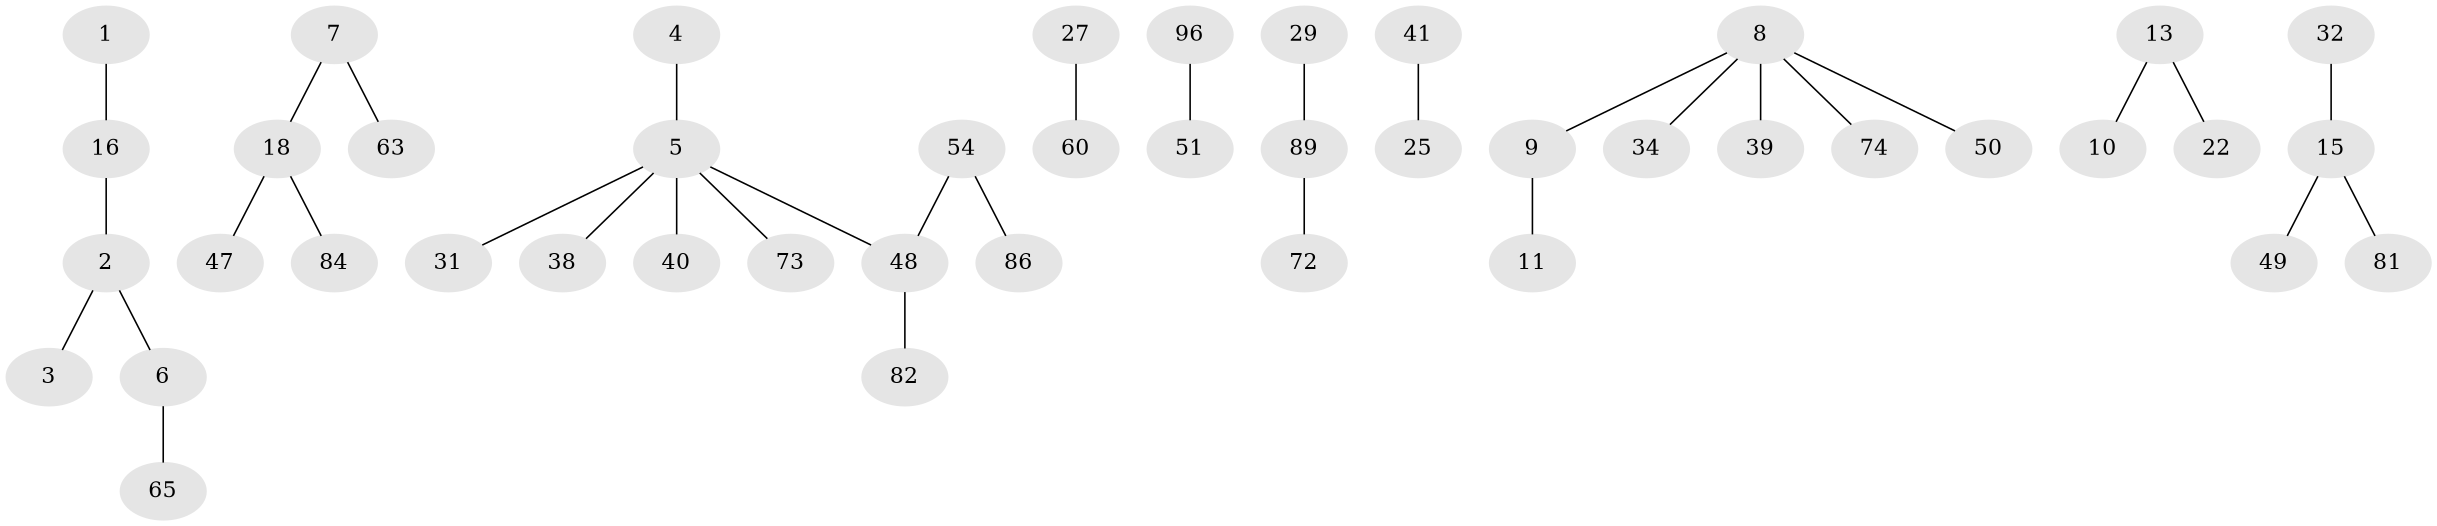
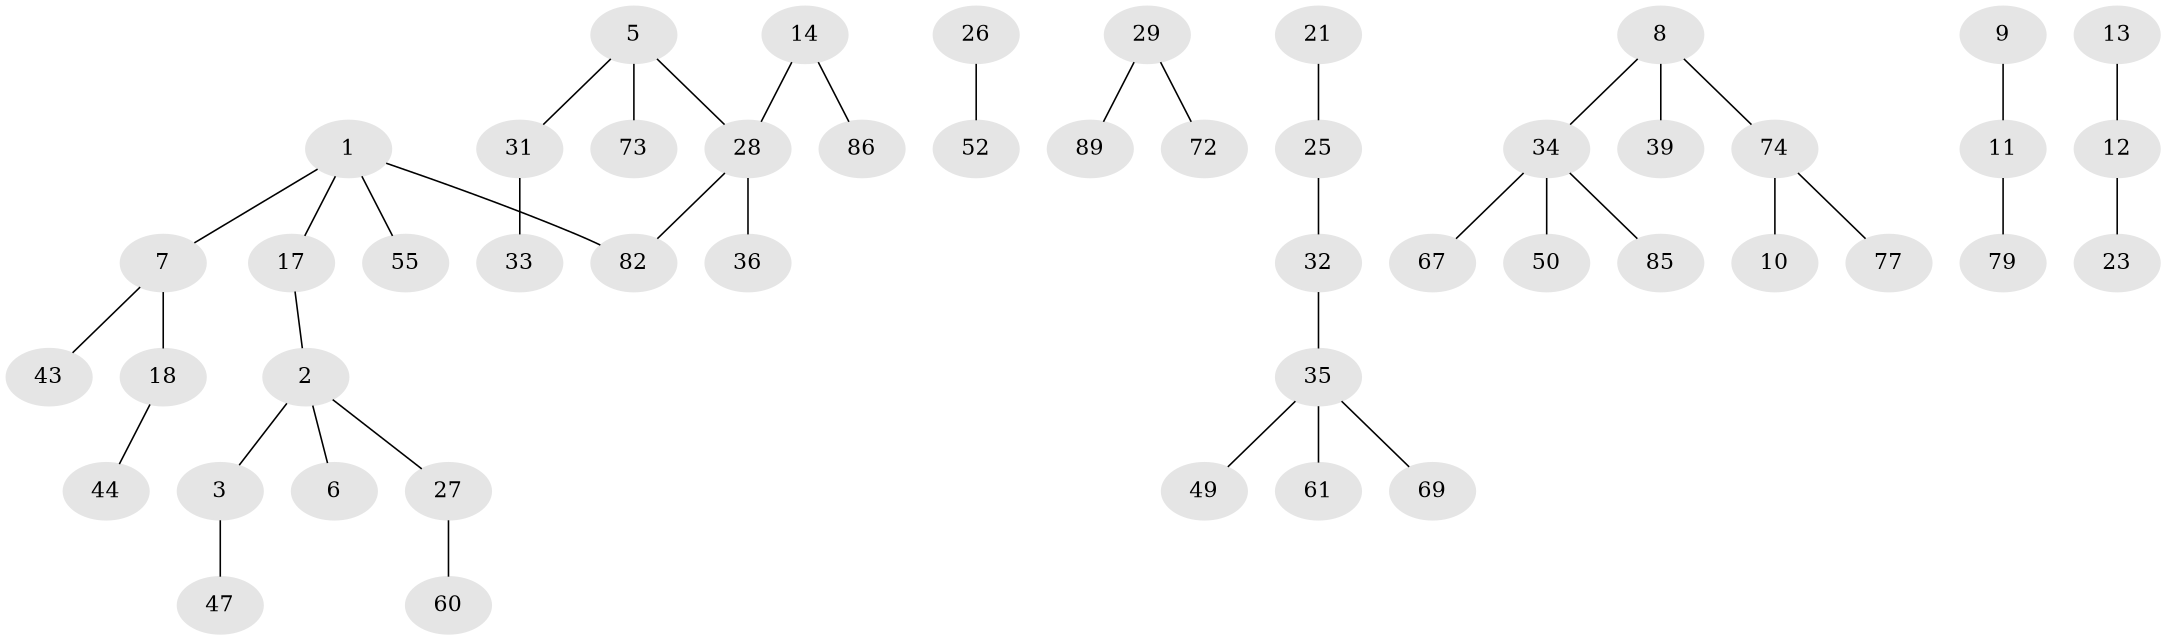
(677, 35) -> none
(1190, 35) -> (976, 35)
(1418, 35) -> (1318, 35)
(1647, 92) -> none
(1875, 92) -> (1547, 206)
(2131, 92) -> (1775, 206)
(106, 149) -> (292, 263)
(391, 149) -> (49, 377)
(962, 149) -> (805, 35)
(1190, 149) -> (976, 149)
(2217, 149) -> (2117, 149)
(2331, 149) -> (1318, 377)
none -> (494, 202)
(249, 206) -> (220, 548)
none -> (256, 206)
(1304, 206) -> (1176, 92)
none -> (1318, 206)
(334, 263) -> (106, 491)
none -> (406, 263)
none -> (520, 263)
(563, 263) -> none
(677, 263) -> none
none -> (748, 263)
(905, 263) -> (748, 149)
none -> (1433, 263)
none -> (1661, 263)
none -> (1889, 263)
none -> (2003, 263)
none -> (2117, 263)
(2388, 263) -> (1318, 491)
none -> (377, 434)
(163, 491) -> none
none -> (1433, 491)
